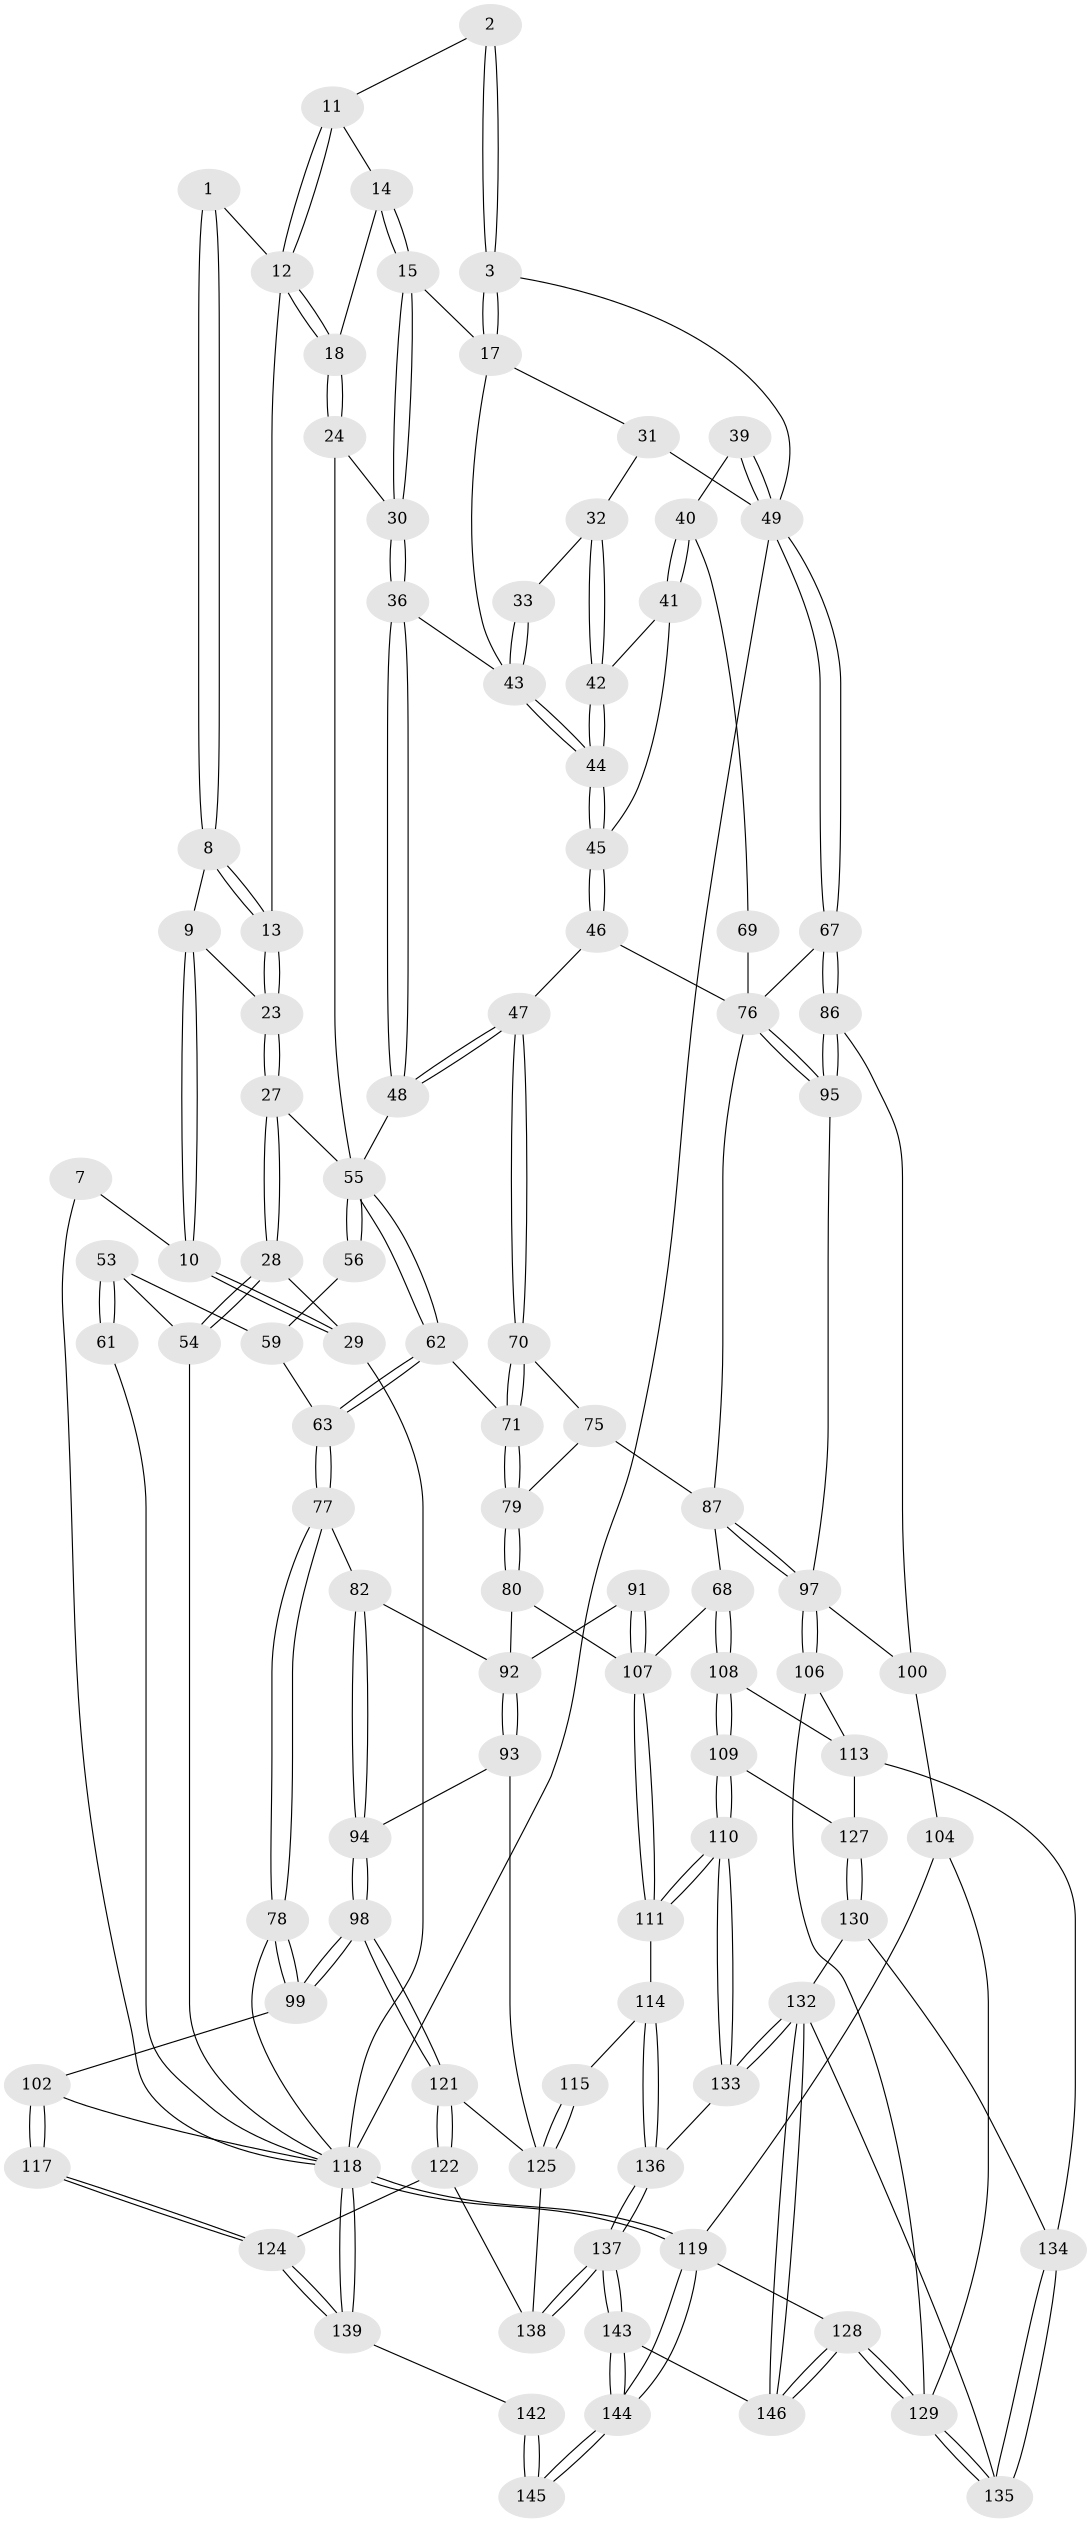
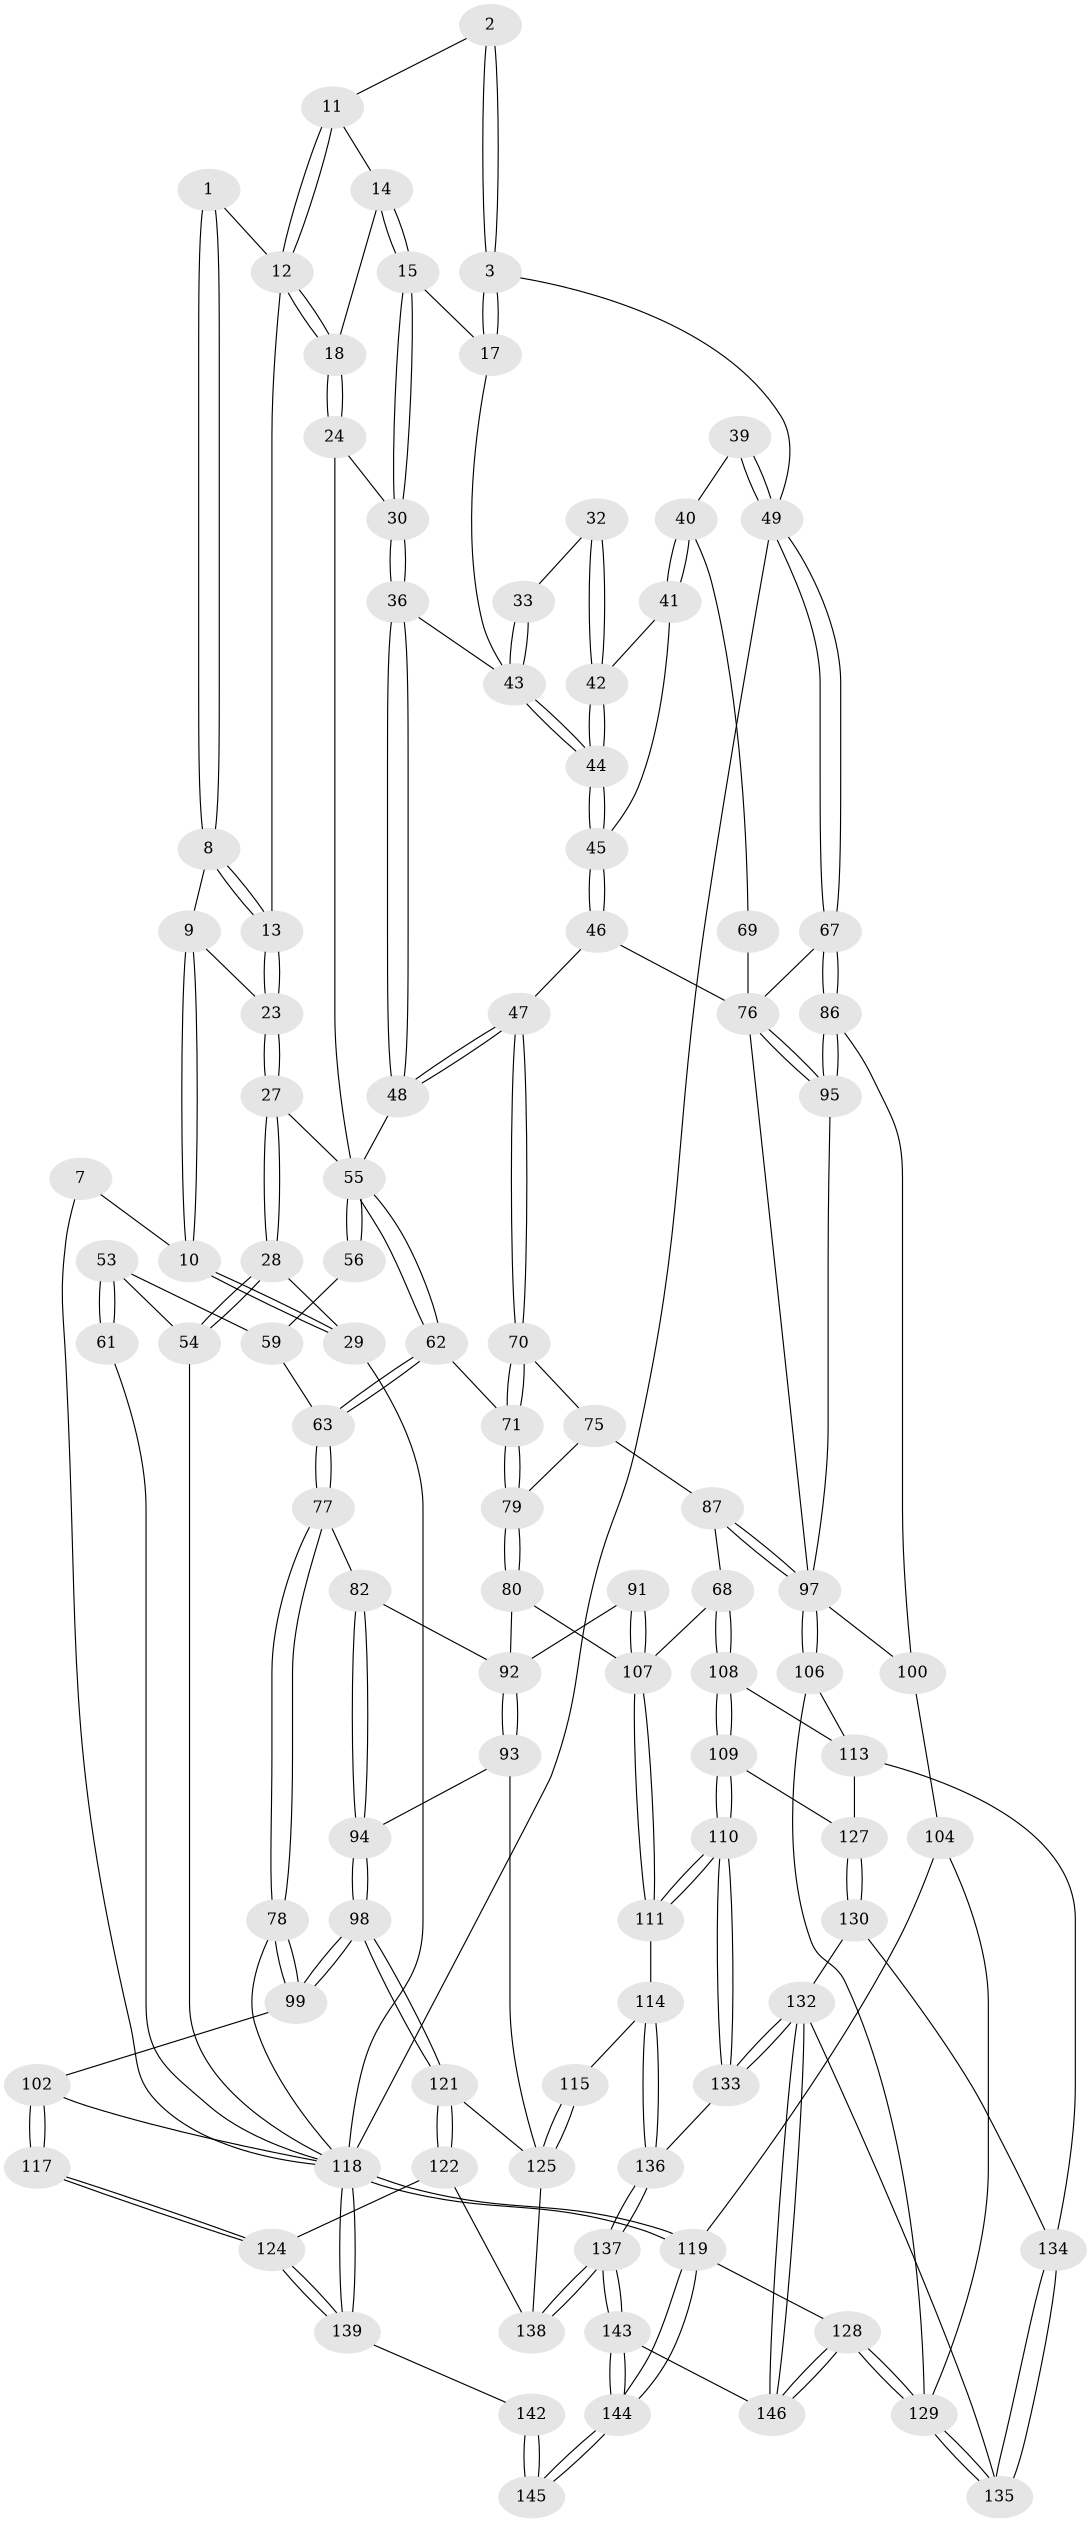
(648, 437) -> none
(723, 1260) -> (779, 1302)
